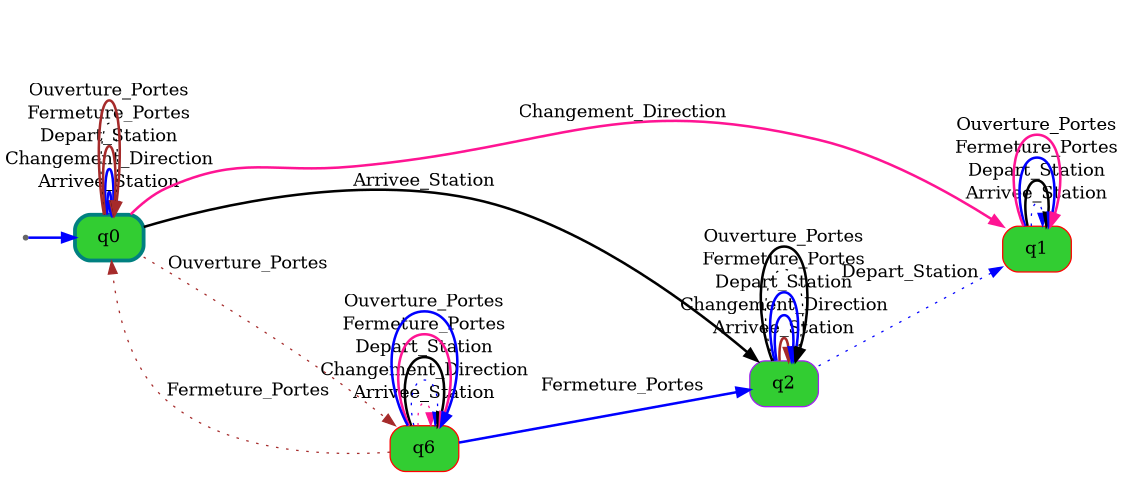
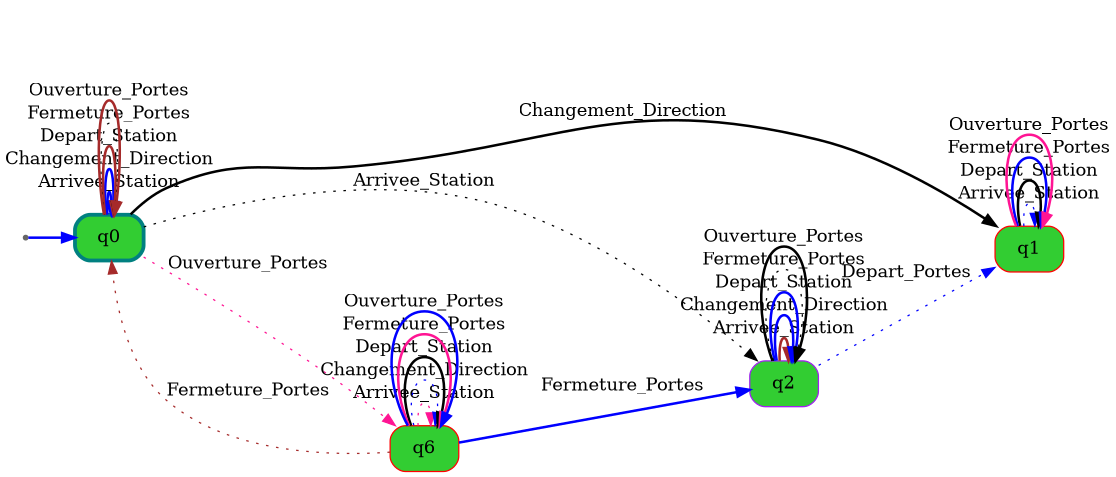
(564, 132) -> (561, 133)
(465, 198) -> (465, 198)
(911, 273) -> (907, 273)
(267, 333) -> (267, 333)
